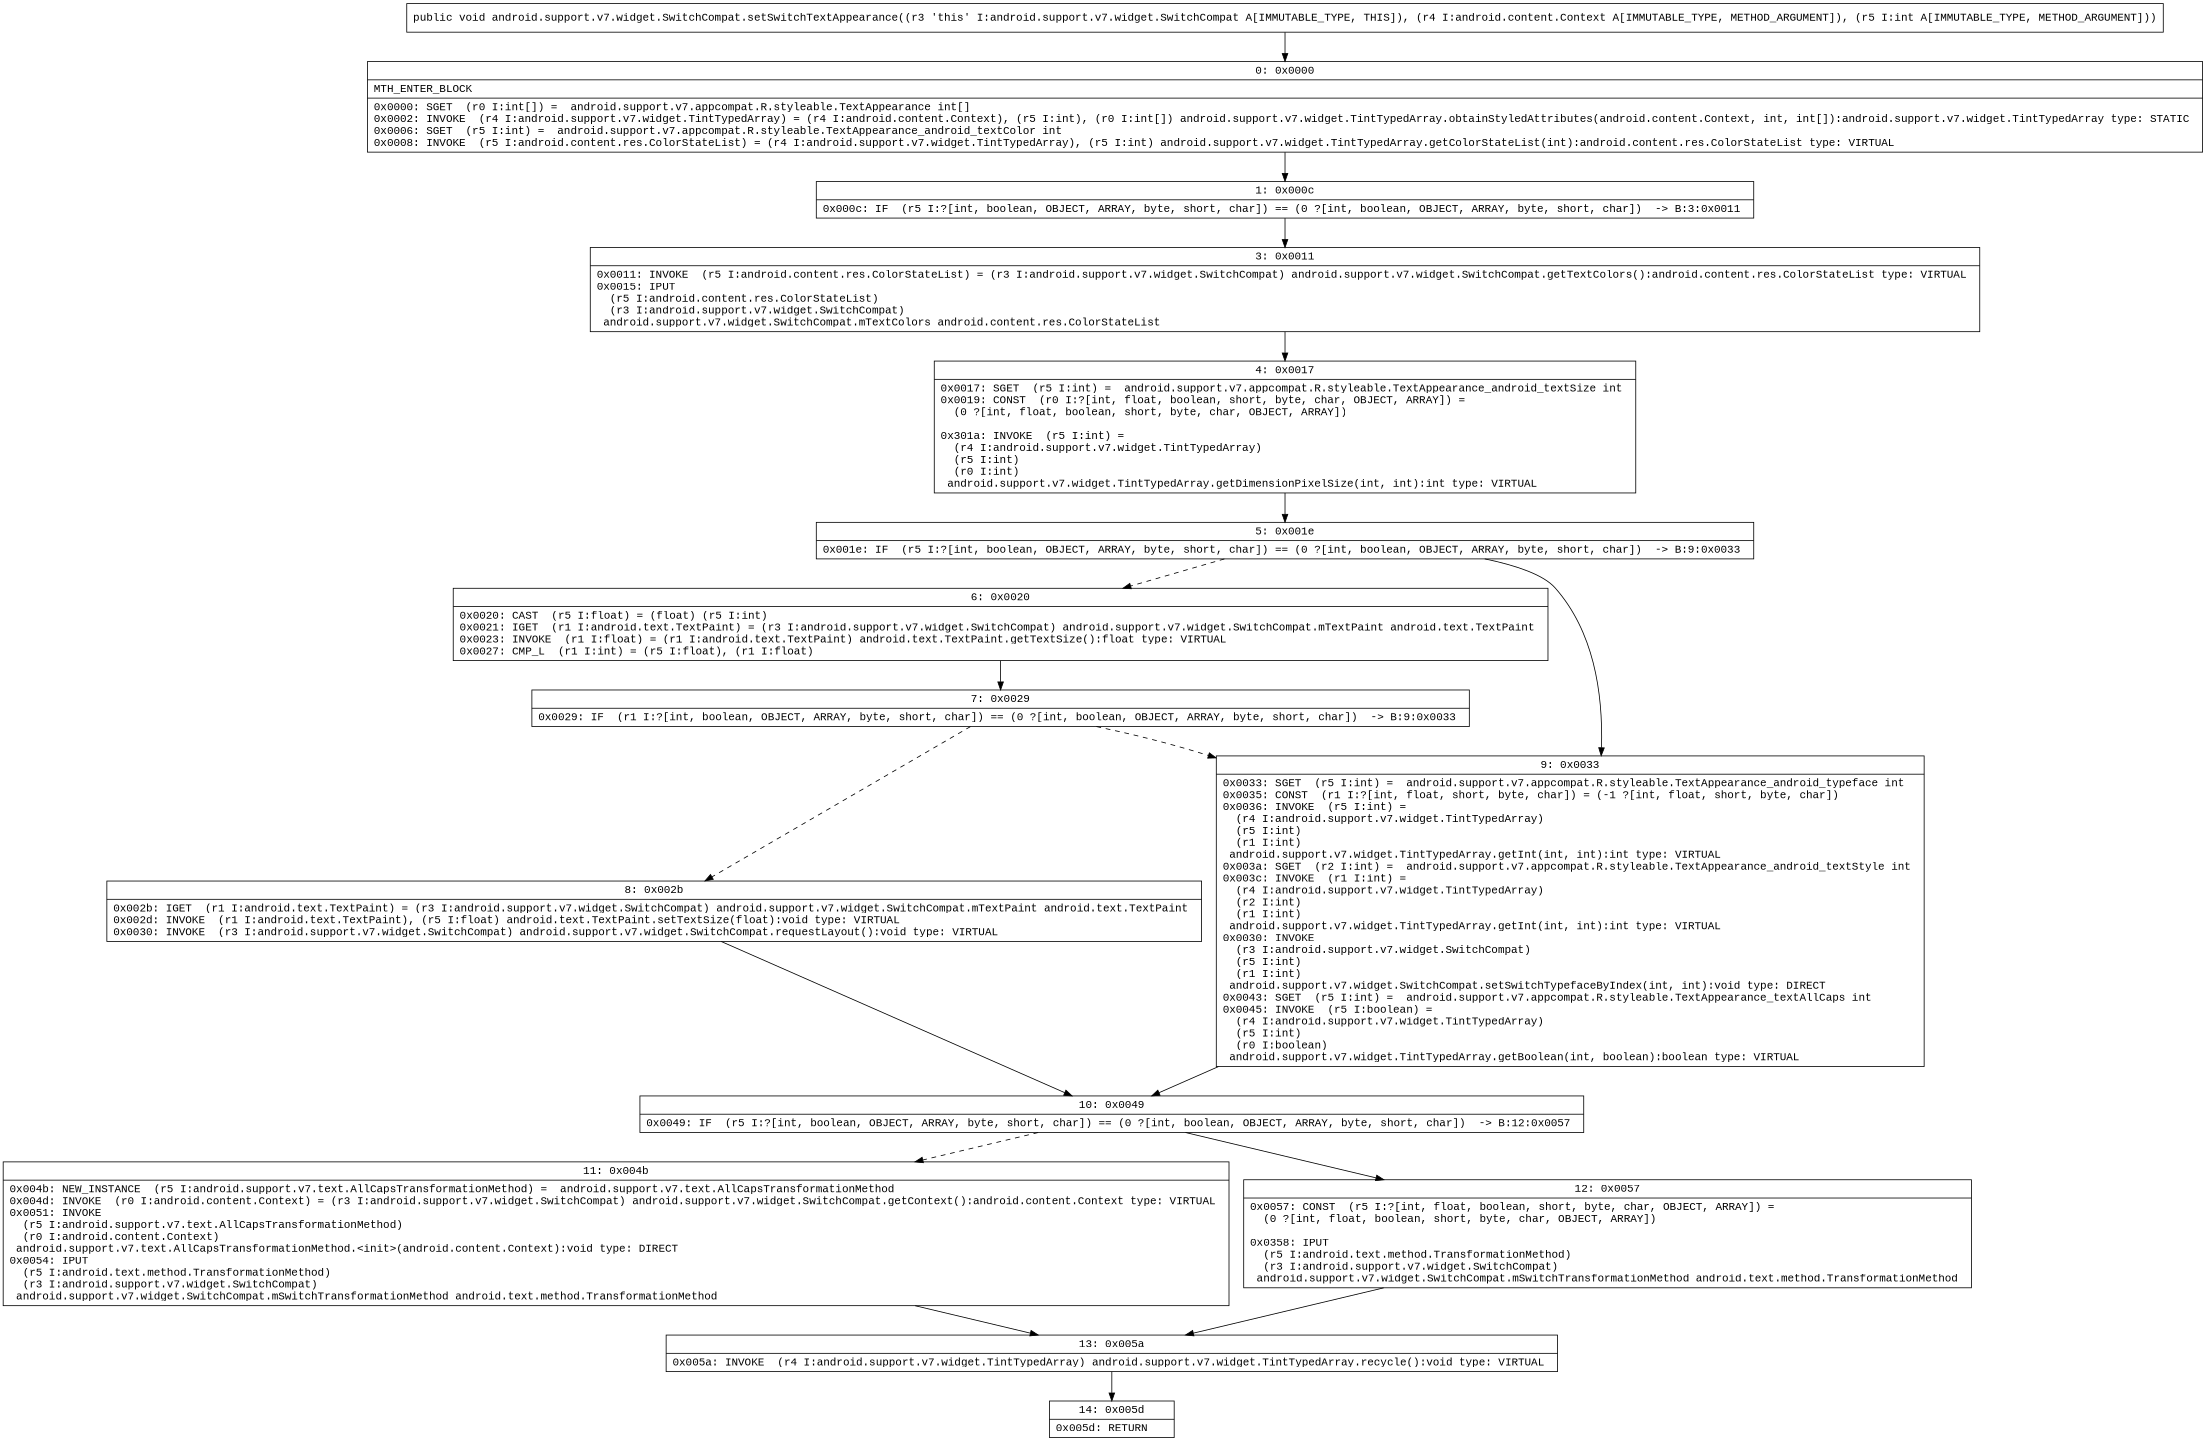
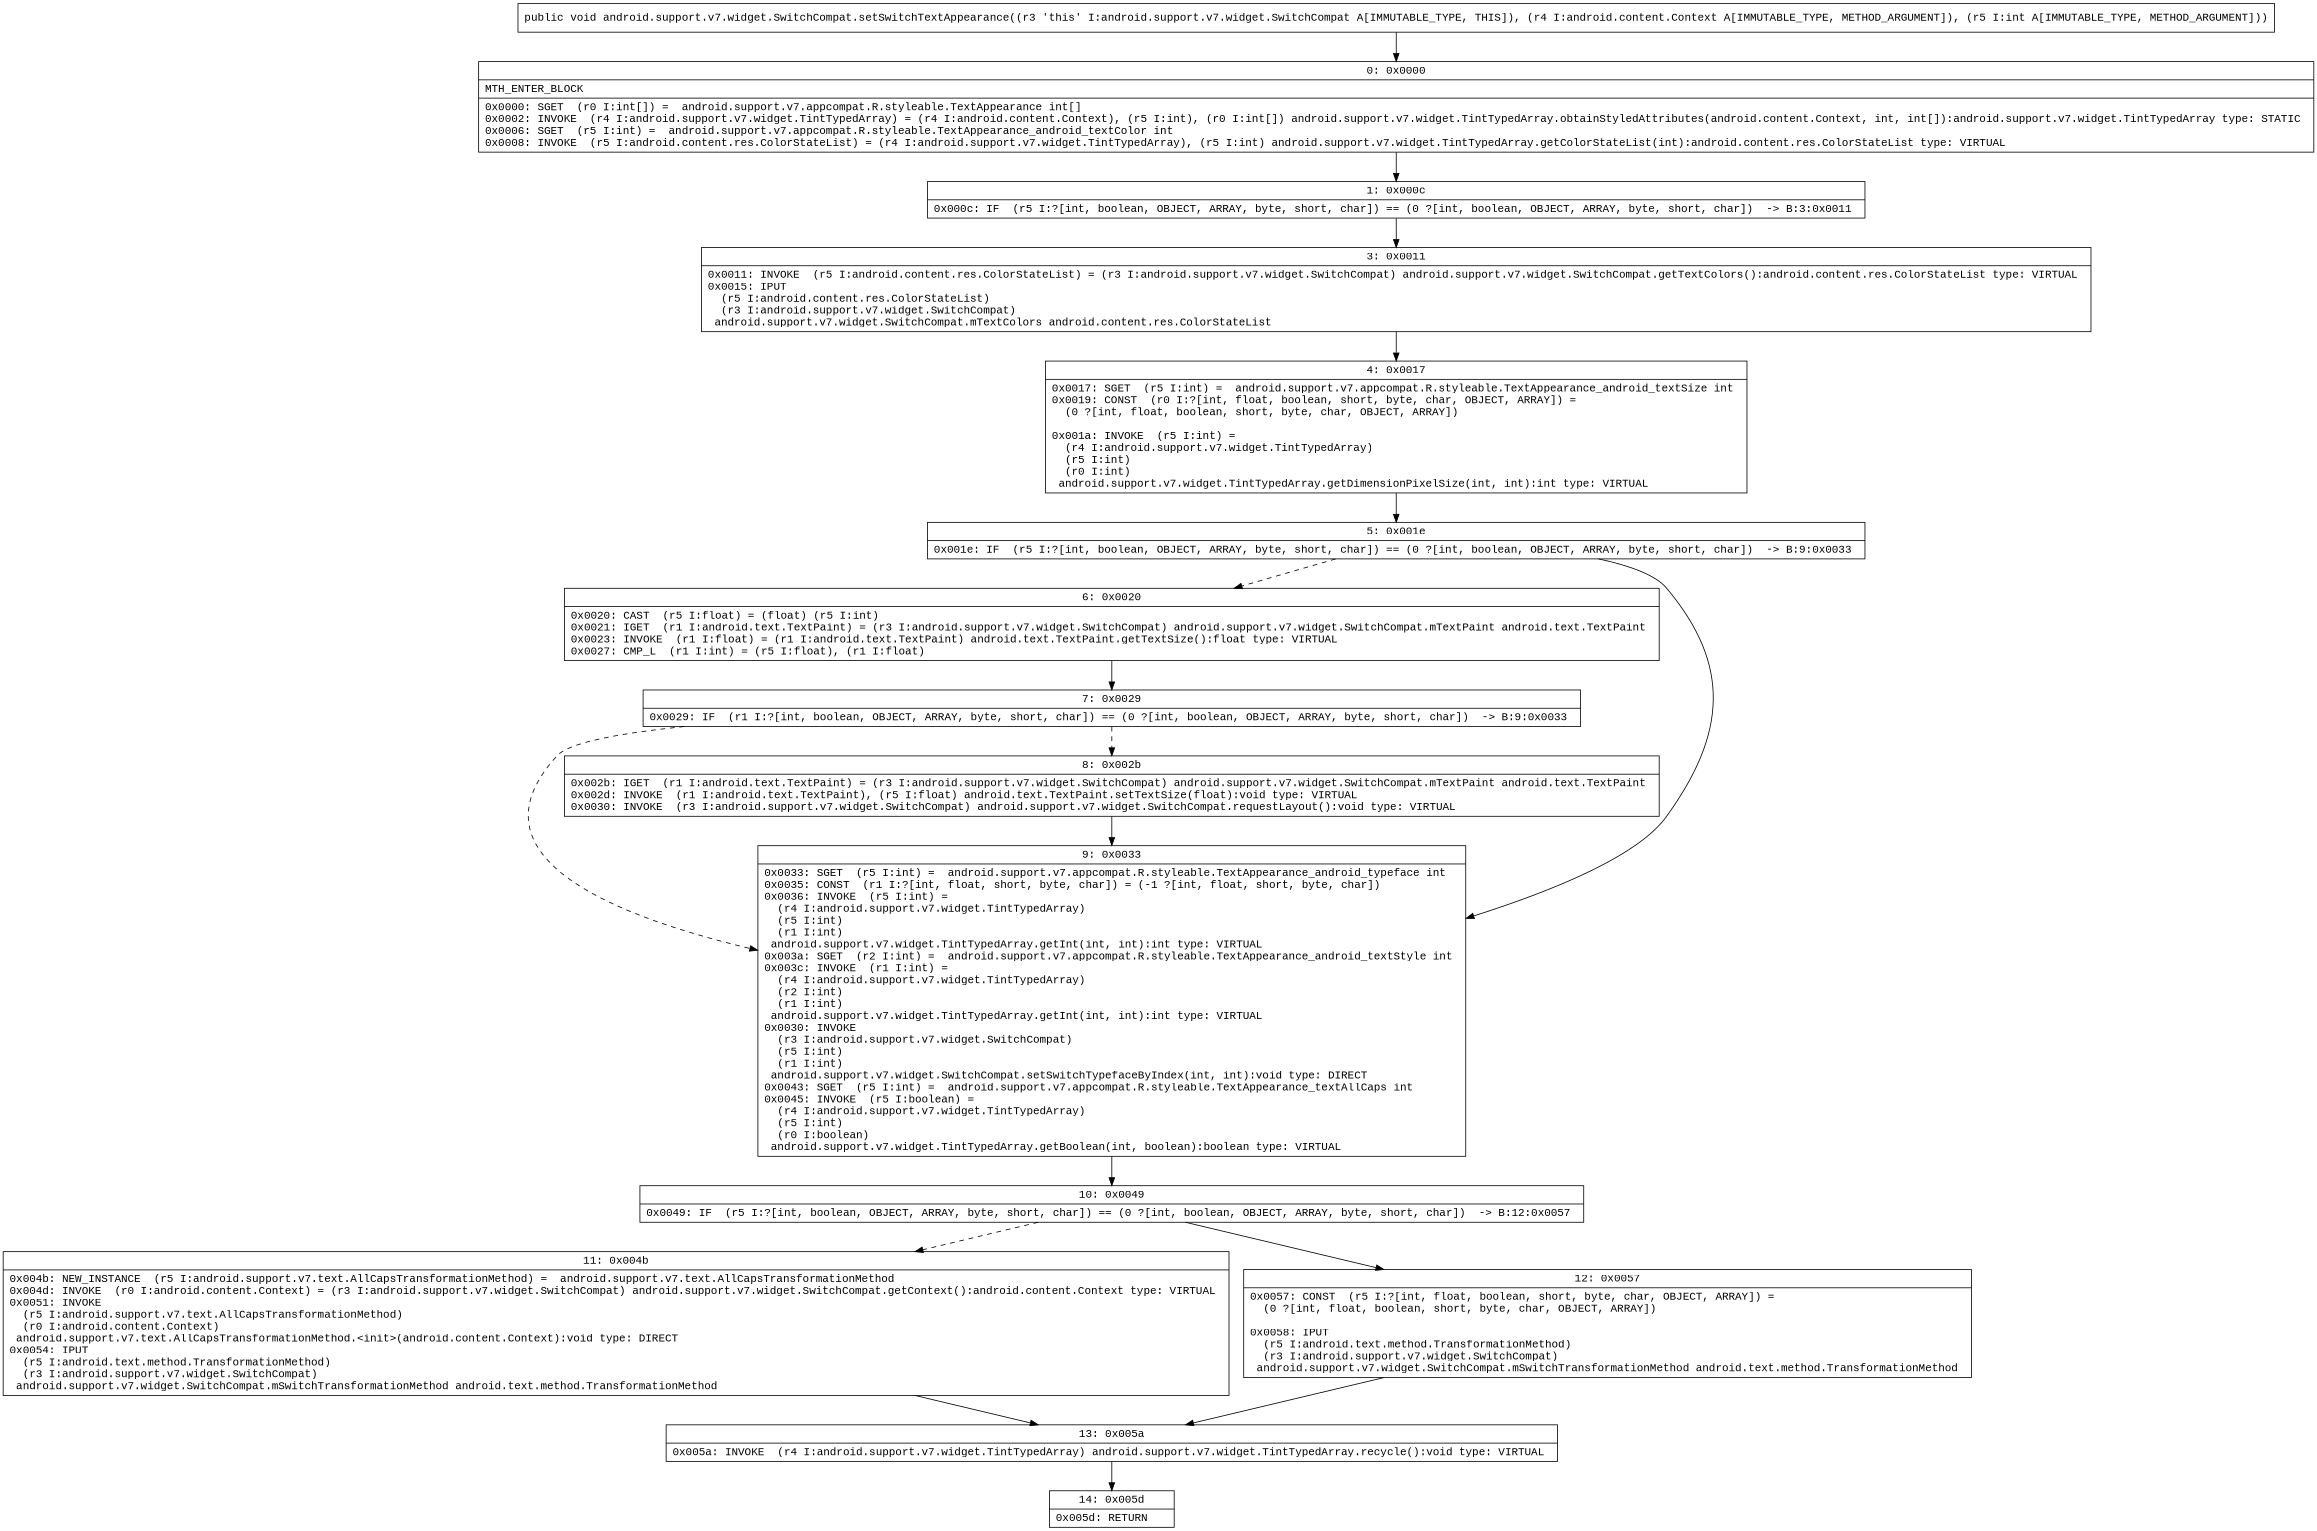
(1036, 436) -> (1147, 436)
(893, 1017) -> (1112, 827)
(1296, 1243) -> (1296, 1332)
